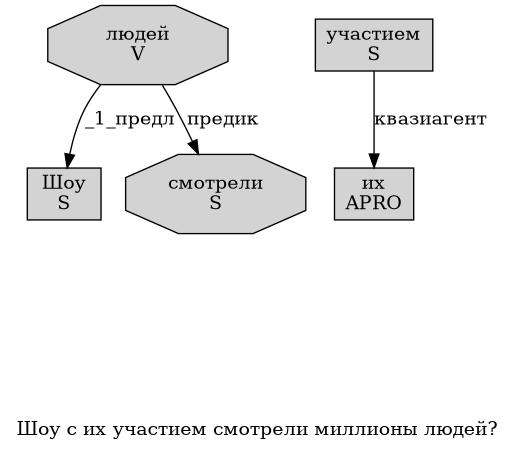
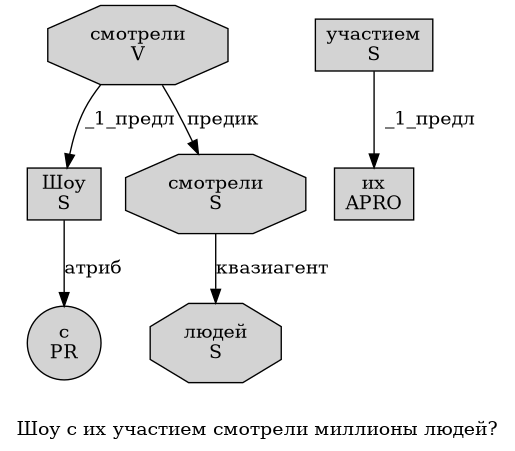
(138, 45) -> (138, 45)
(431, 119) -> (431, 119)
none -> (64, 343)
none -> (216, 343)
